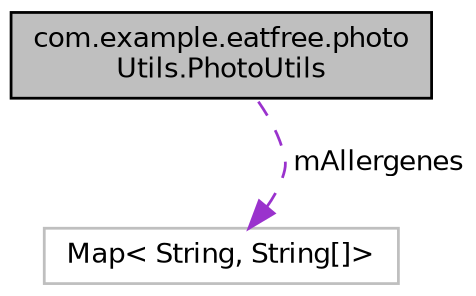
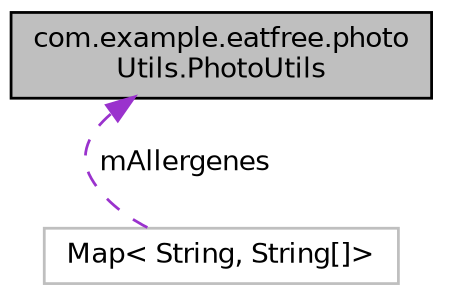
(283, 151) -> (93, 181)
